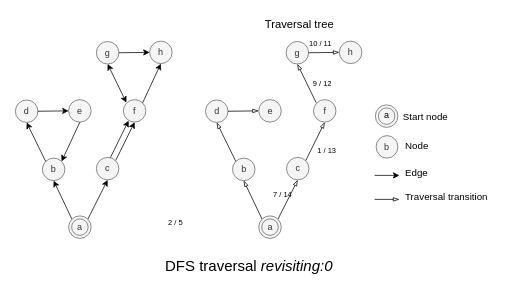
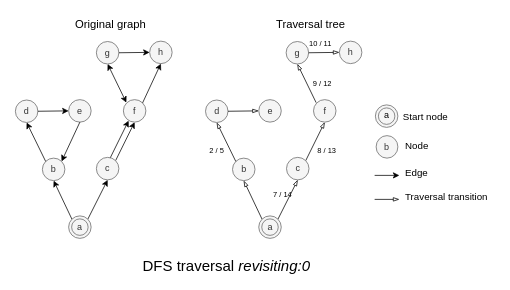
none -> (115, 21)
(304, 23) -> (315, 23)
(328, 151) -> (328, 151)
(179, 220) -> (220, 149)
(252, 264) -> (229, 264)
